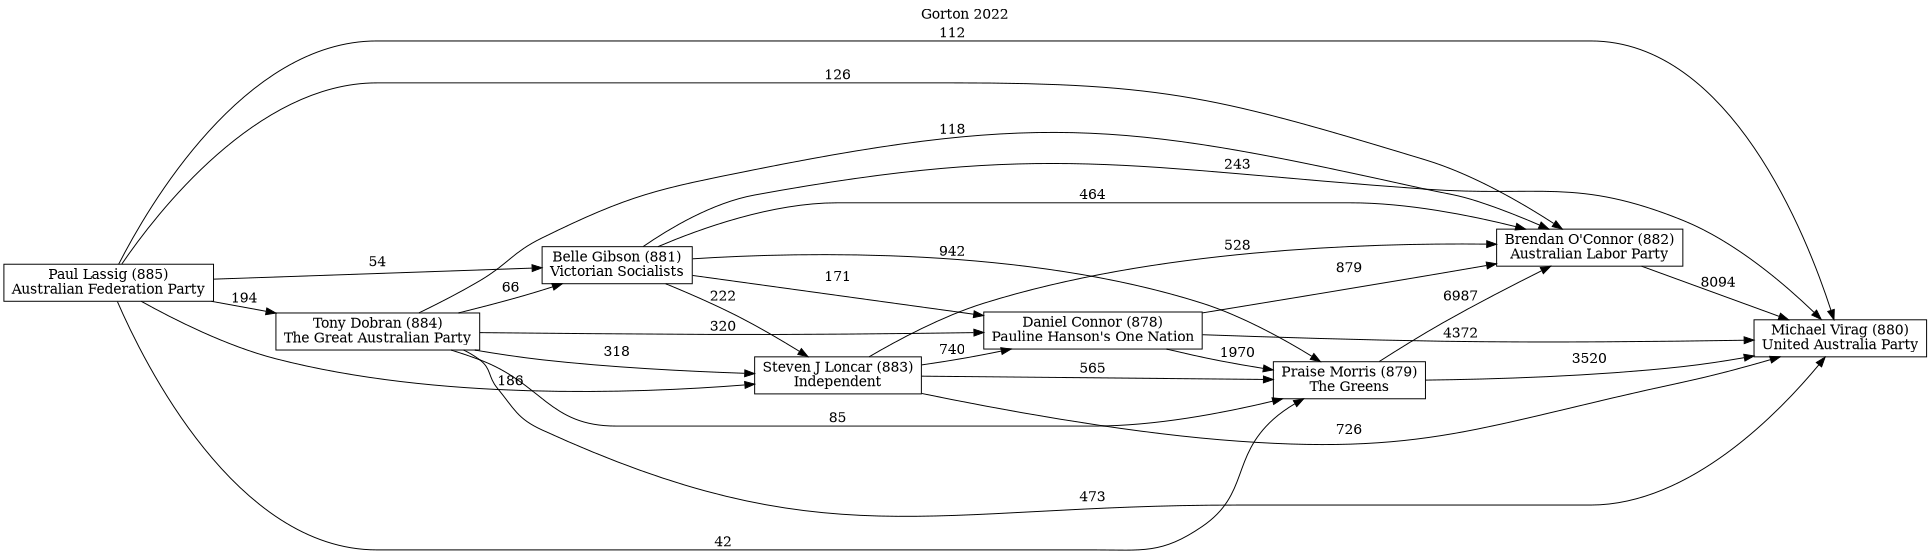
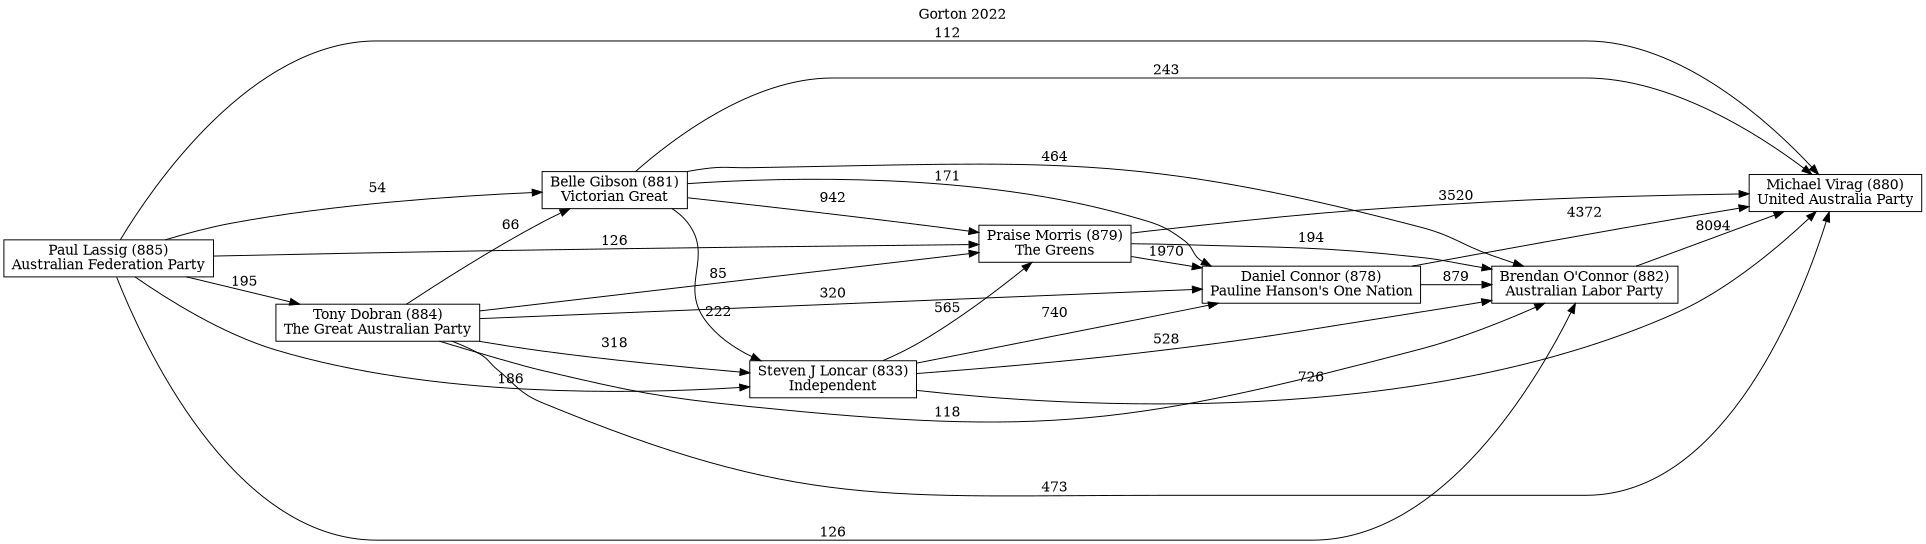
(617, 265) -> (615, 190)
(1461, 297) -> (1311, 238)
(245, 299) -> (245, 282)
(1215, 360) -> (1162, 261)
(838, 375) -> (833, 379)
(723, 543) -> (615, 241)
